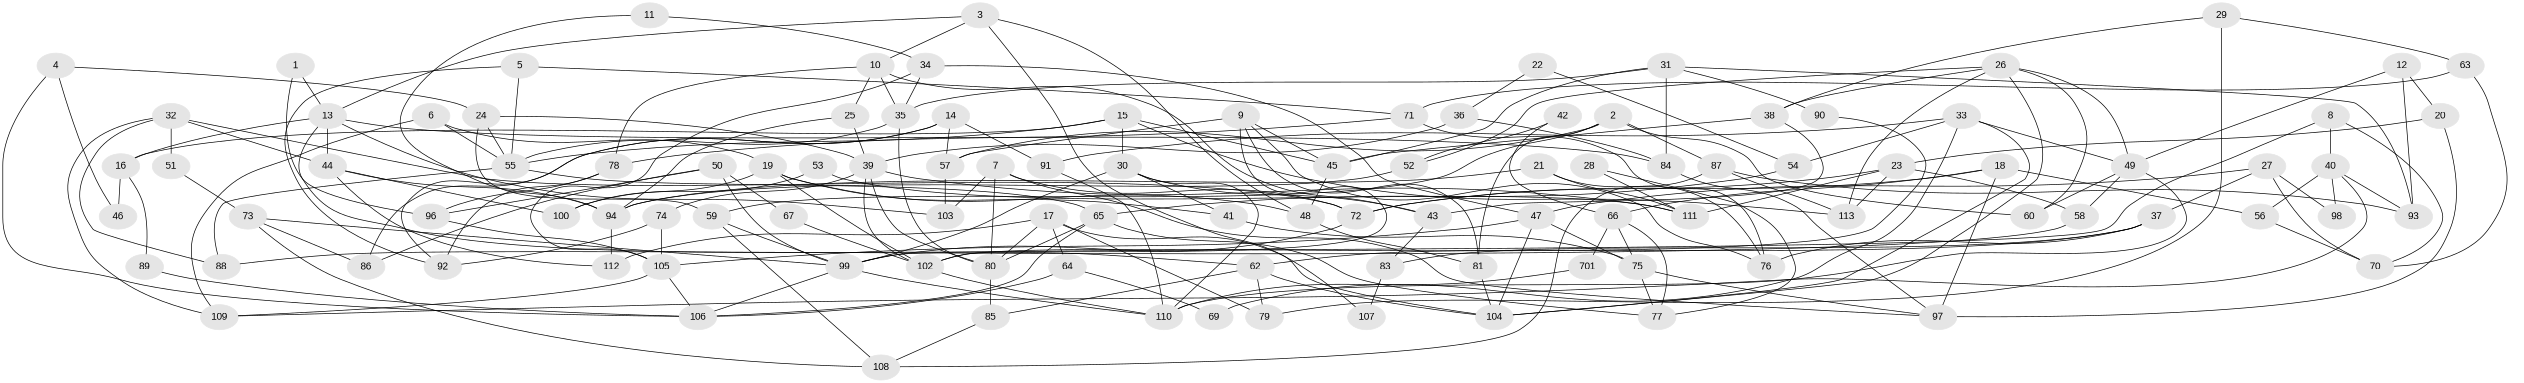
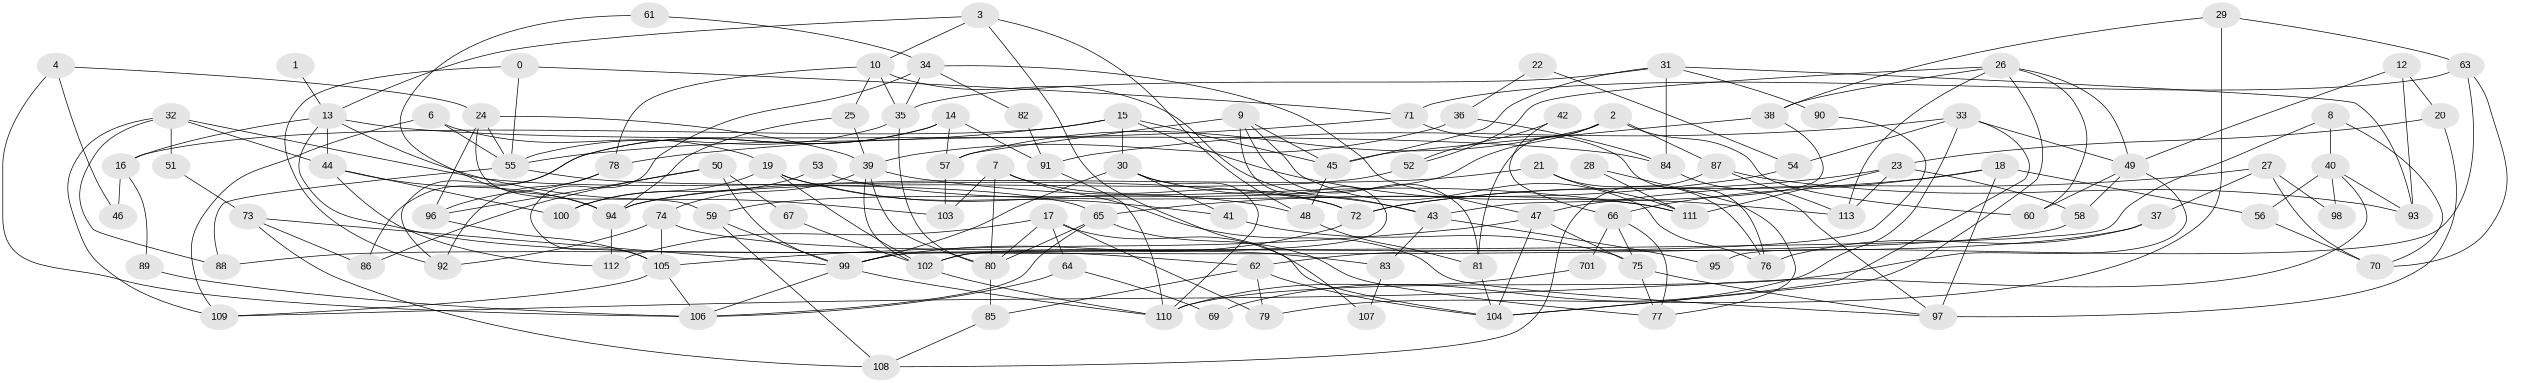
(650, 15) -> (650, 15)
(520, 66) -> (520, 66)
none -> (1023, 116)
(322, 191) -> (456, 166)
(1773, 248) -> (847, 246)
none -> (1715, 267)
